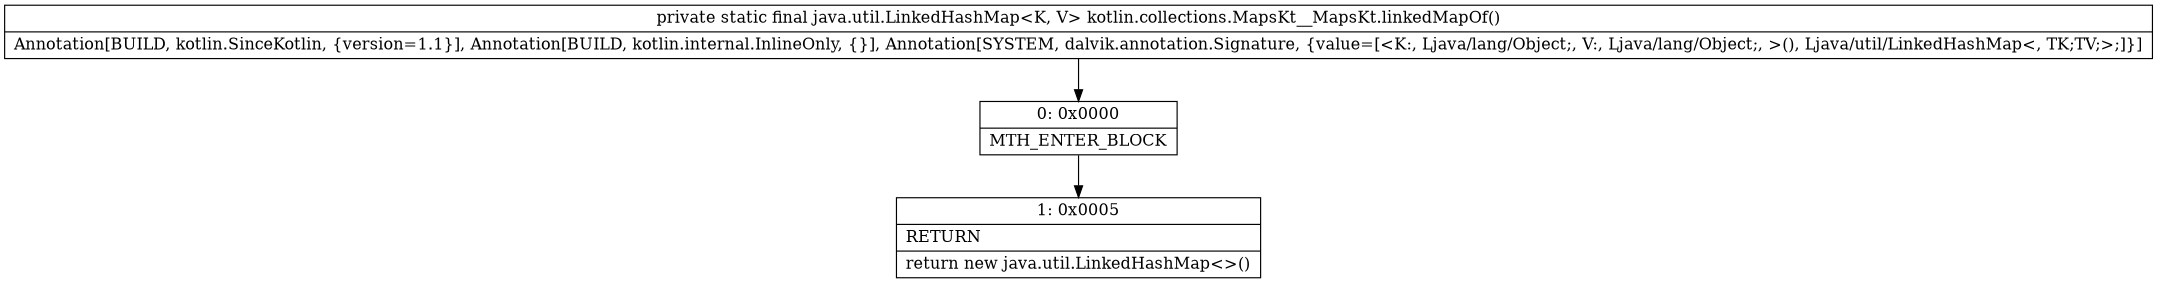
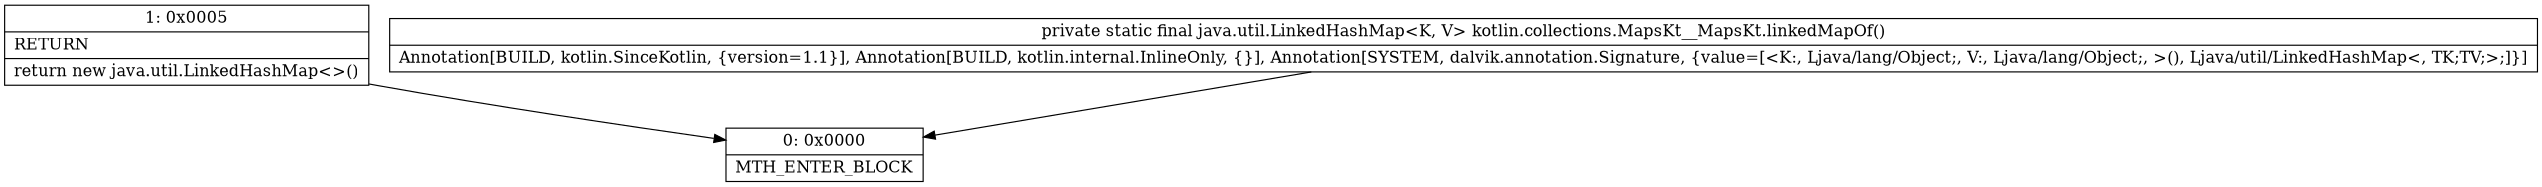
(1079, 170) -> (541, 113)
